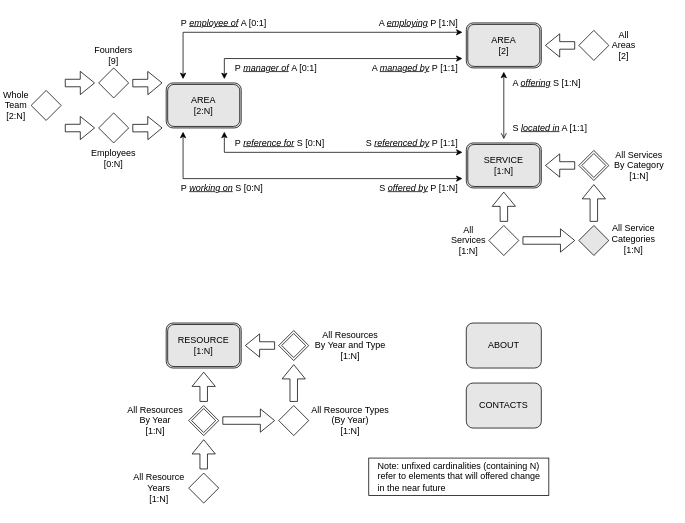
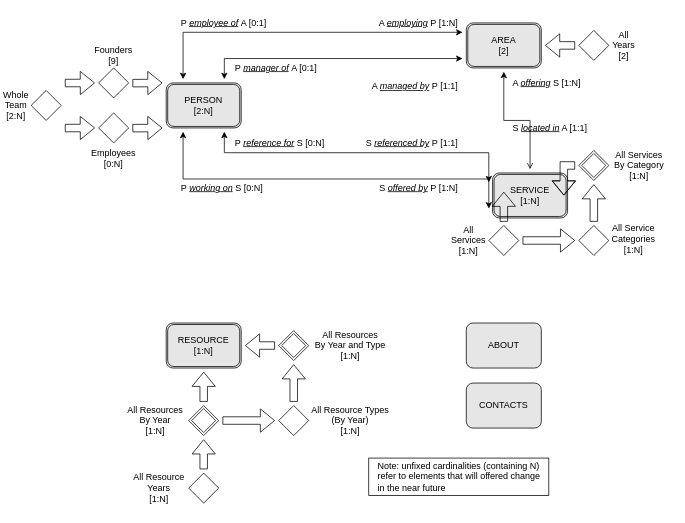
(624, 45) -> (624, 45)
(410, 68) -> (410, 87)
(204, 105) -> (204, 105)
(504, 165) -> (530, 195)
(594, 240) -> (594, 240)
